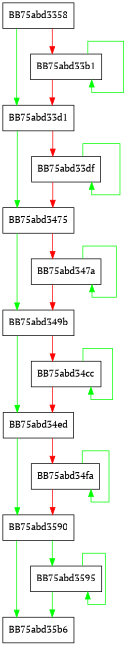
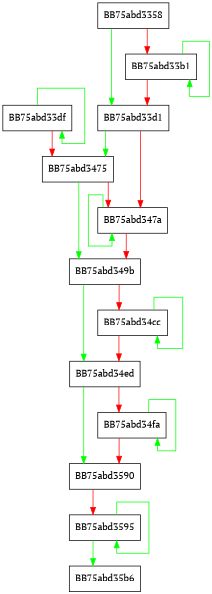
(53, 140) -> (140, 166)
(52, 550) -> (93, 498)
(17, 575) -> none
